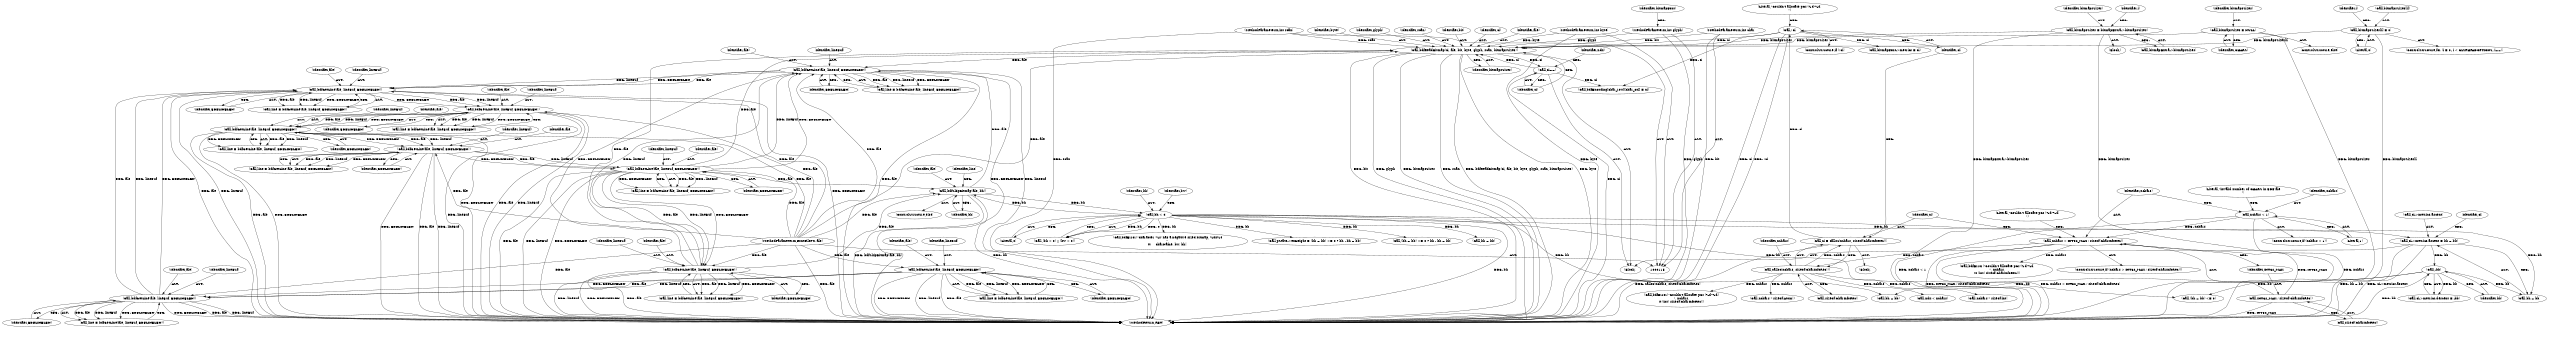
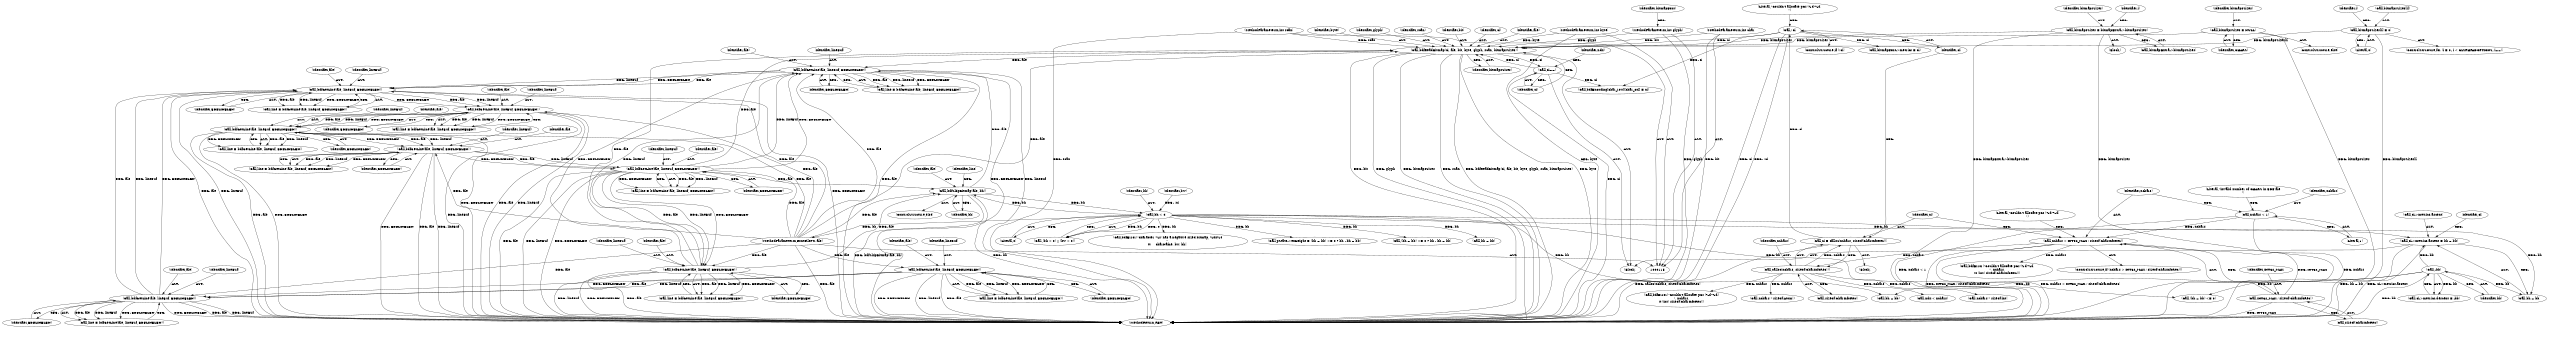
(1589, 159) -> (1589, 159)
(1172, 203) -> (1172, 203)
(2300, 241) -> none
(1505, 249) -> (977, 221)
(2221, 253) -> (2209, 253)
(2434, 254) -> (2420, 258)
